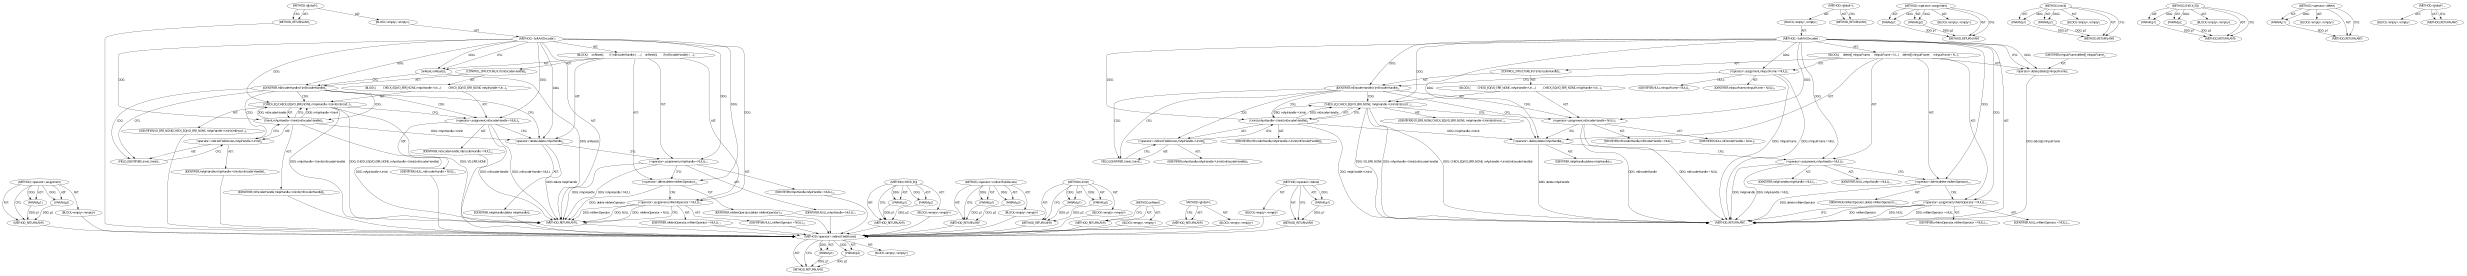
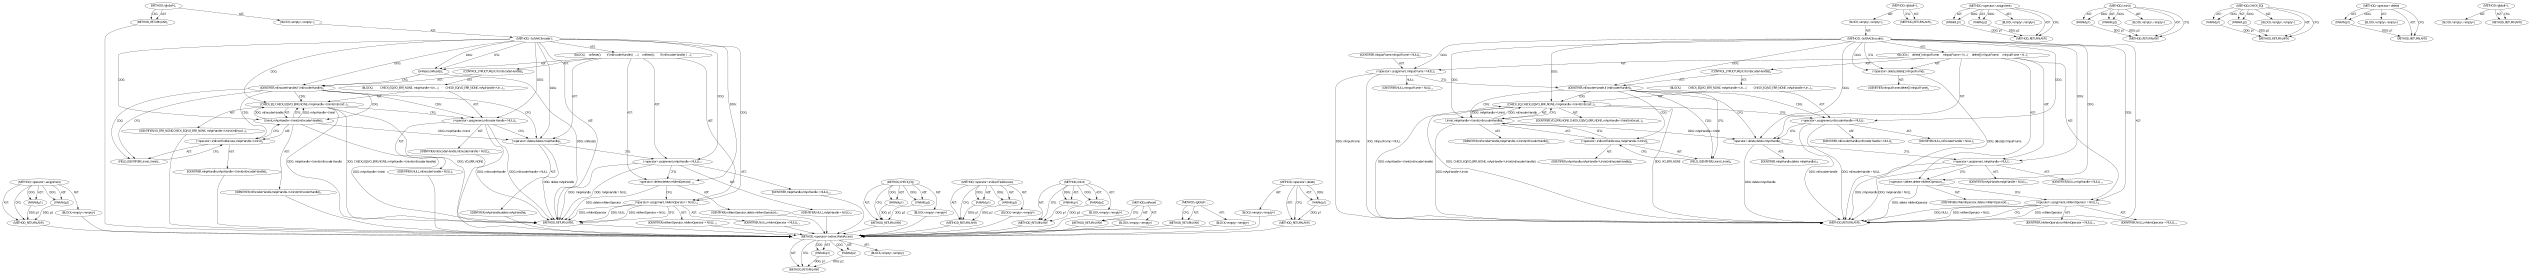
(2059, 63) -> (1899, 79)
(1752, 79) -> (1397, 63)
